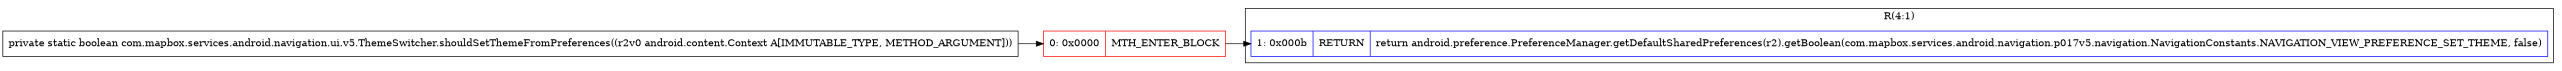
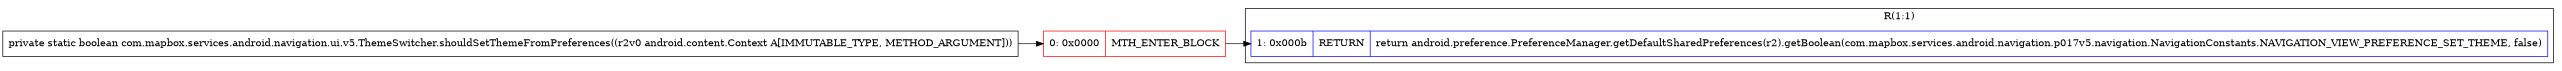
(1899, 17) -> (1899, 17)
